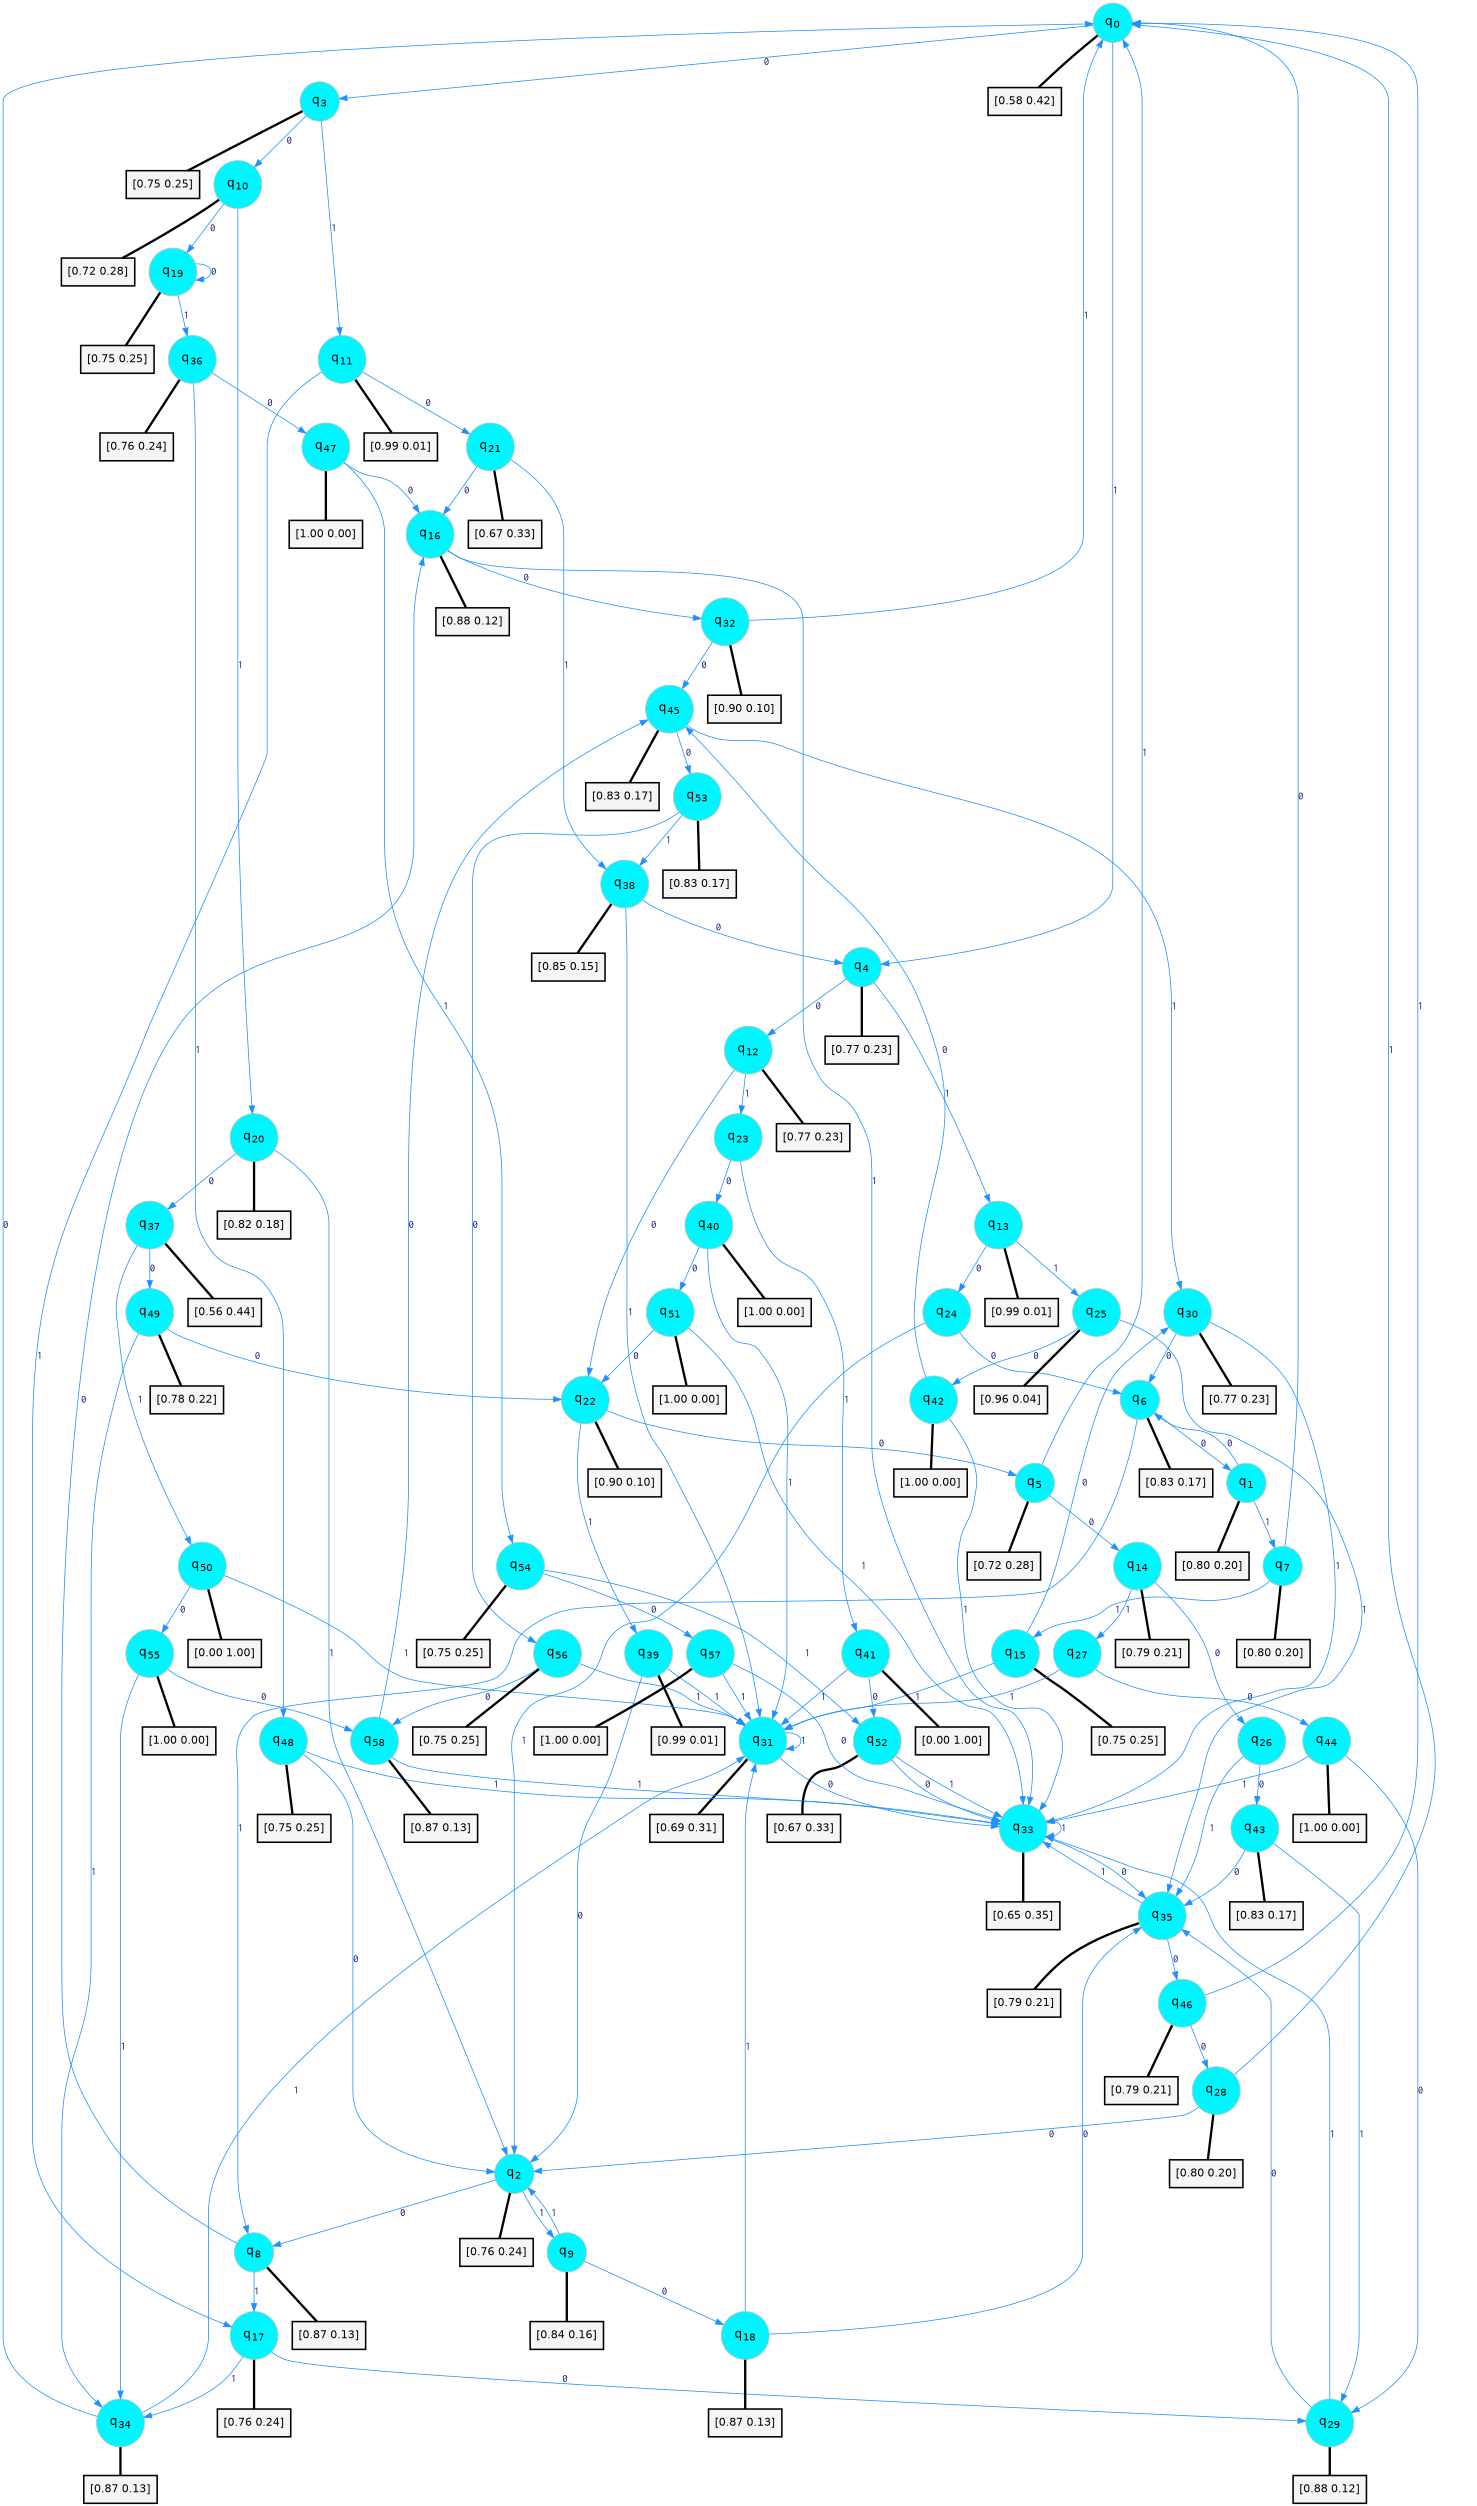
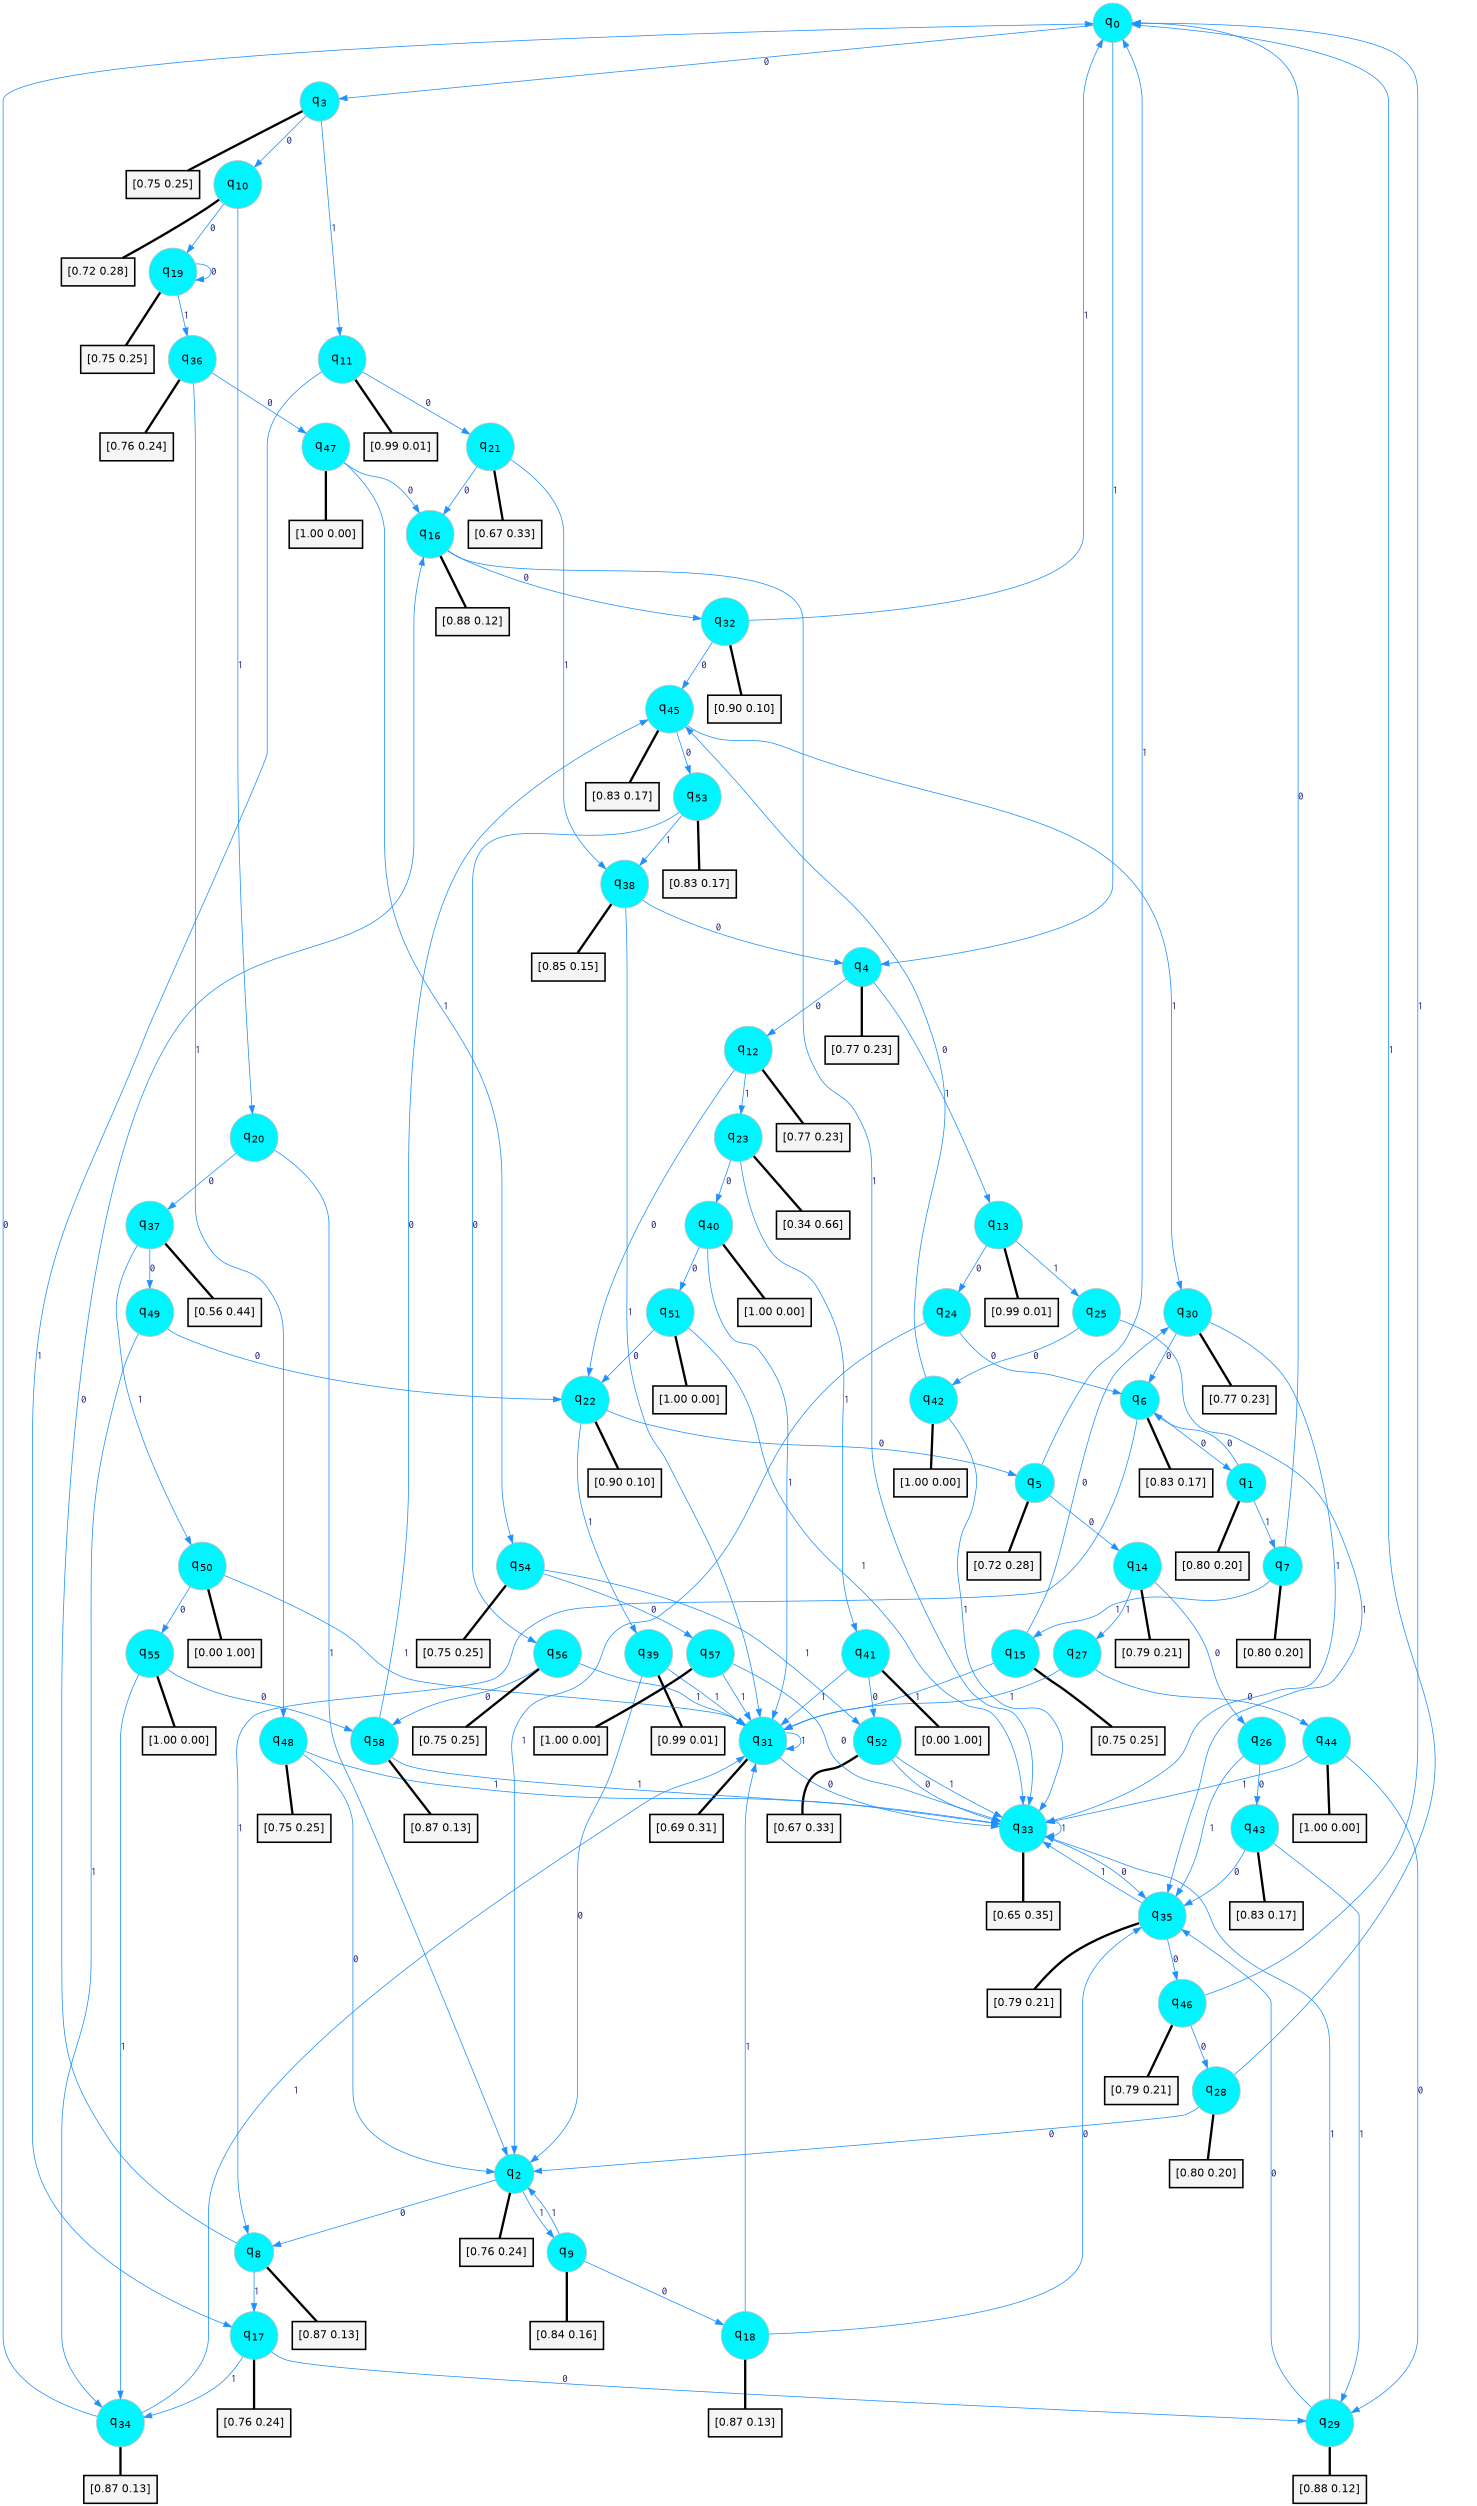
(1025, 101) -> none
(254, 1225) -> none
none -> (813, 1225)
(187, 1400) -> none
(1011, 1400) -> none
